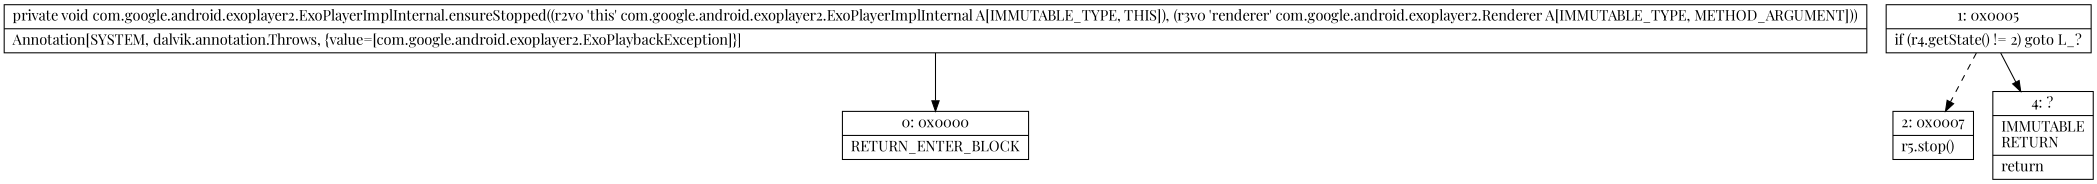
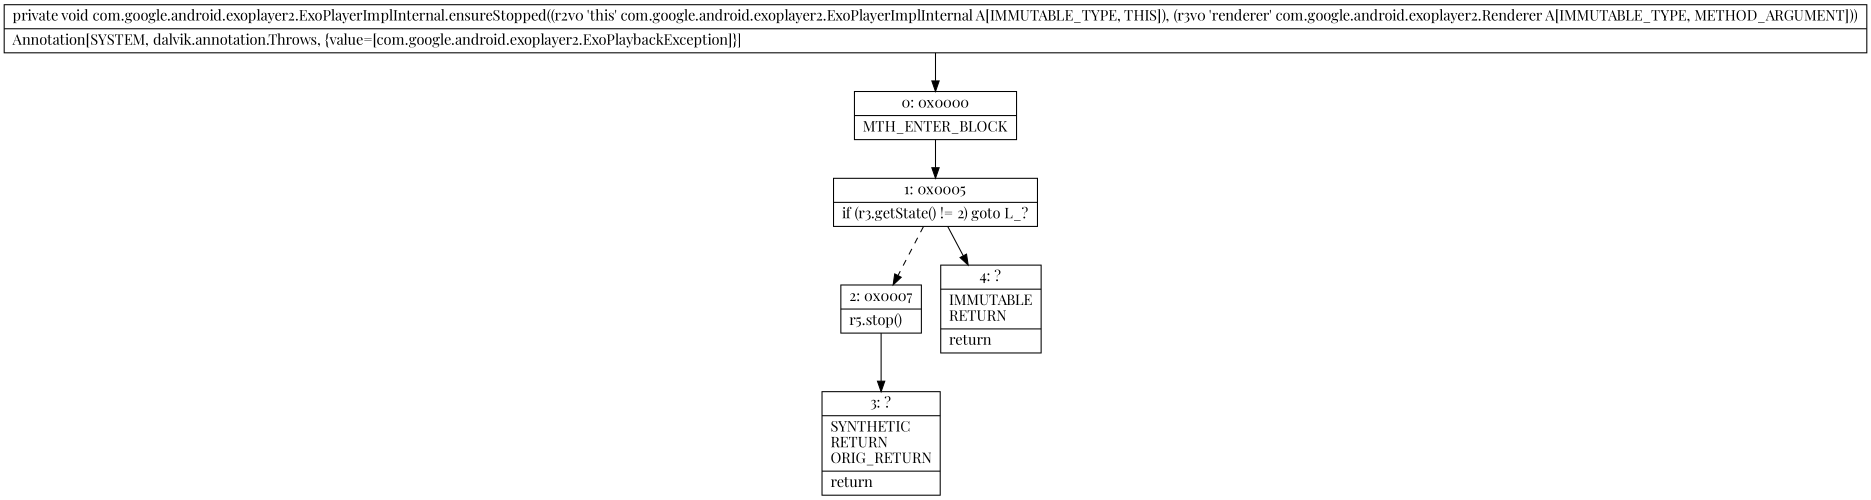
(1989, 40) -> (935, 214)
(935, 147) -> (935, 127)
none -> (935, 154)
none -> (881, 443)
